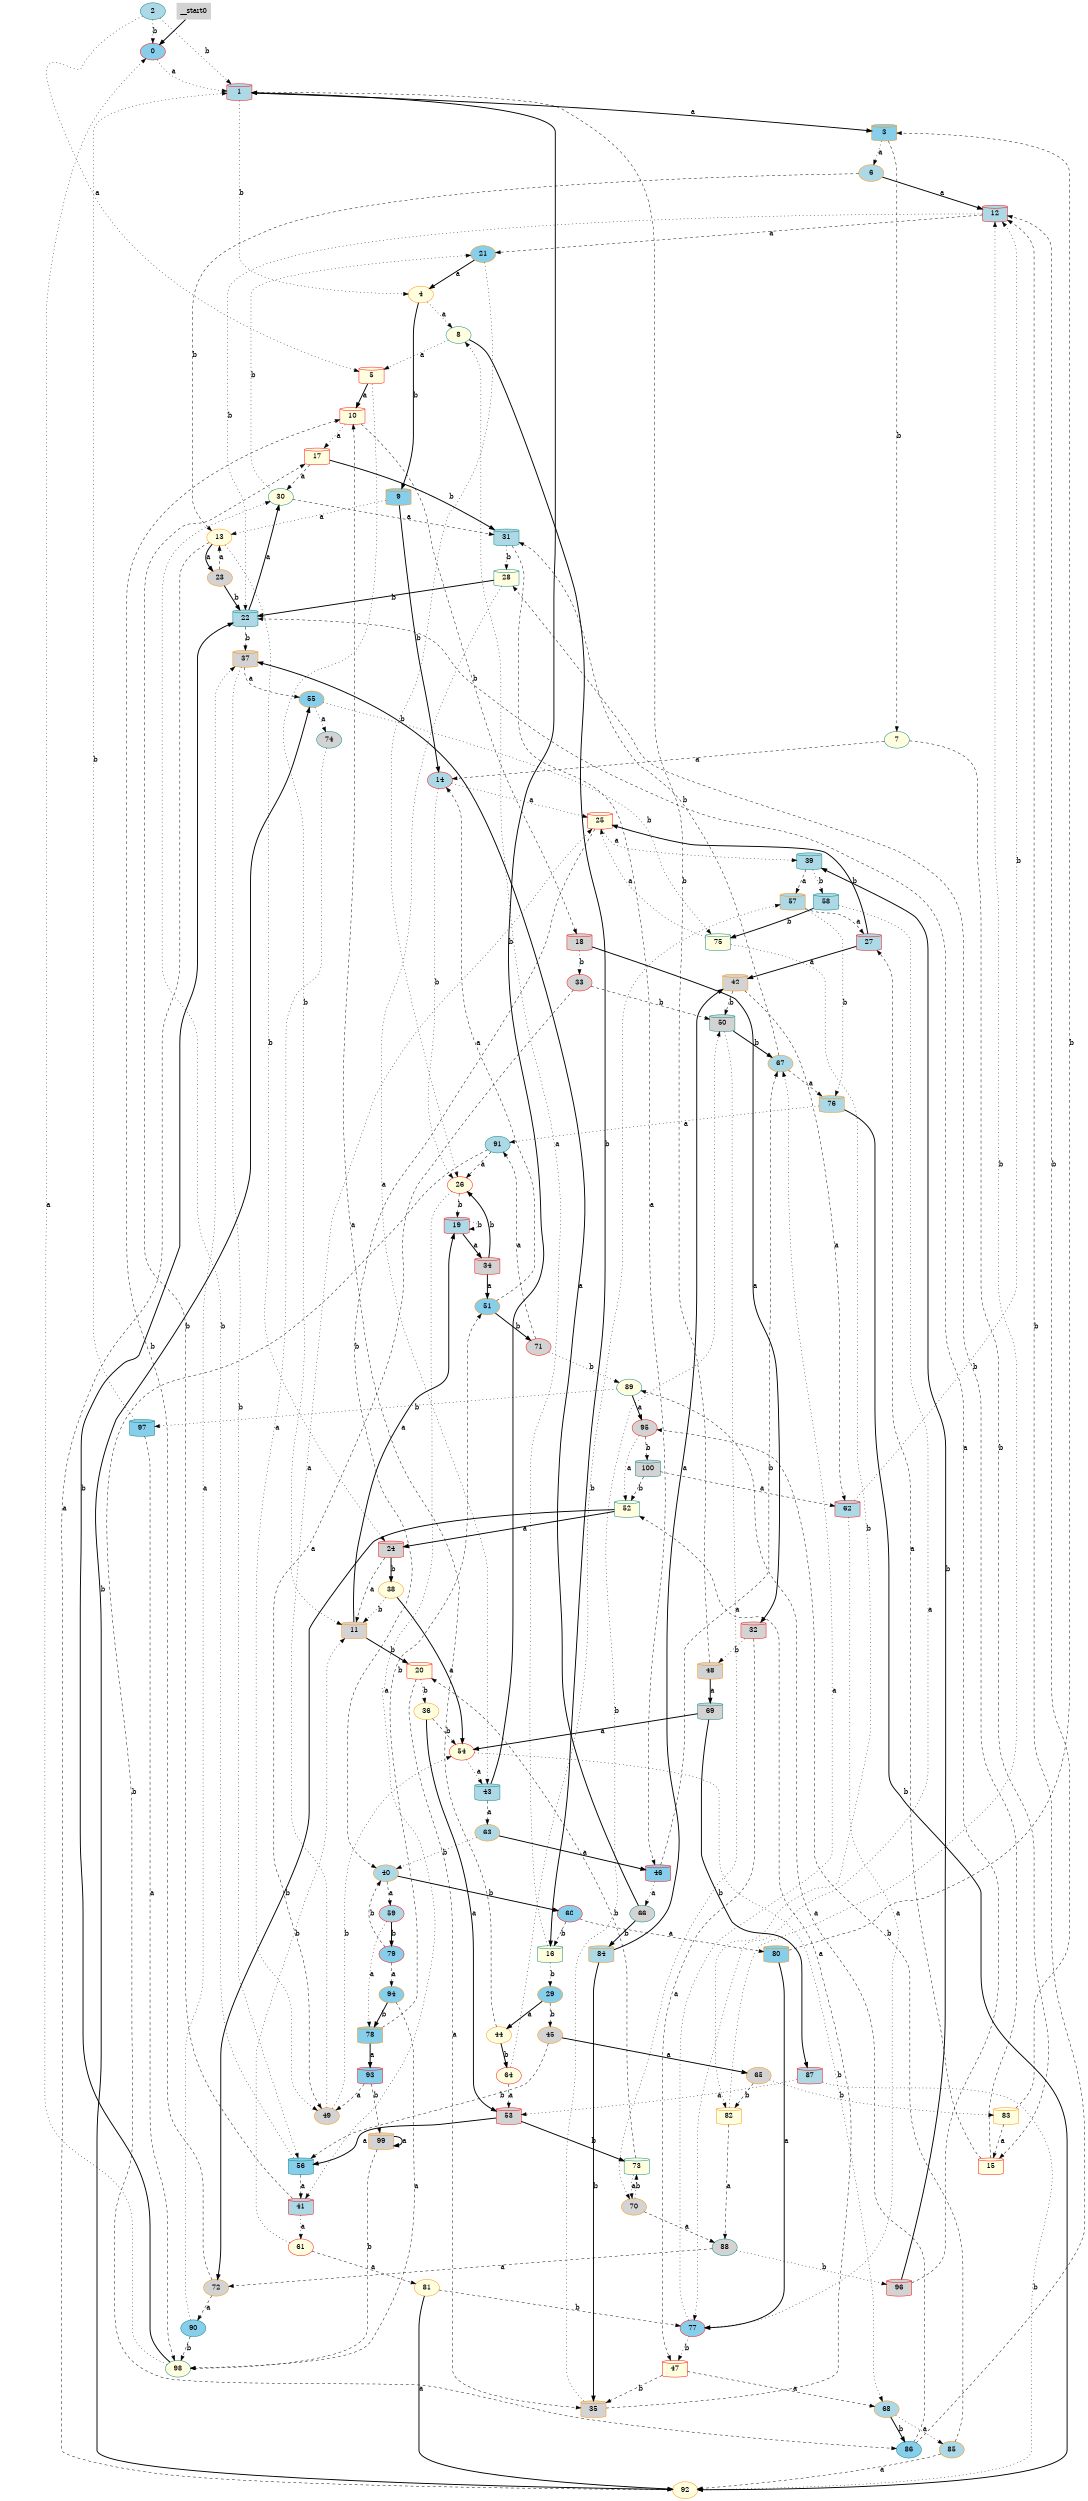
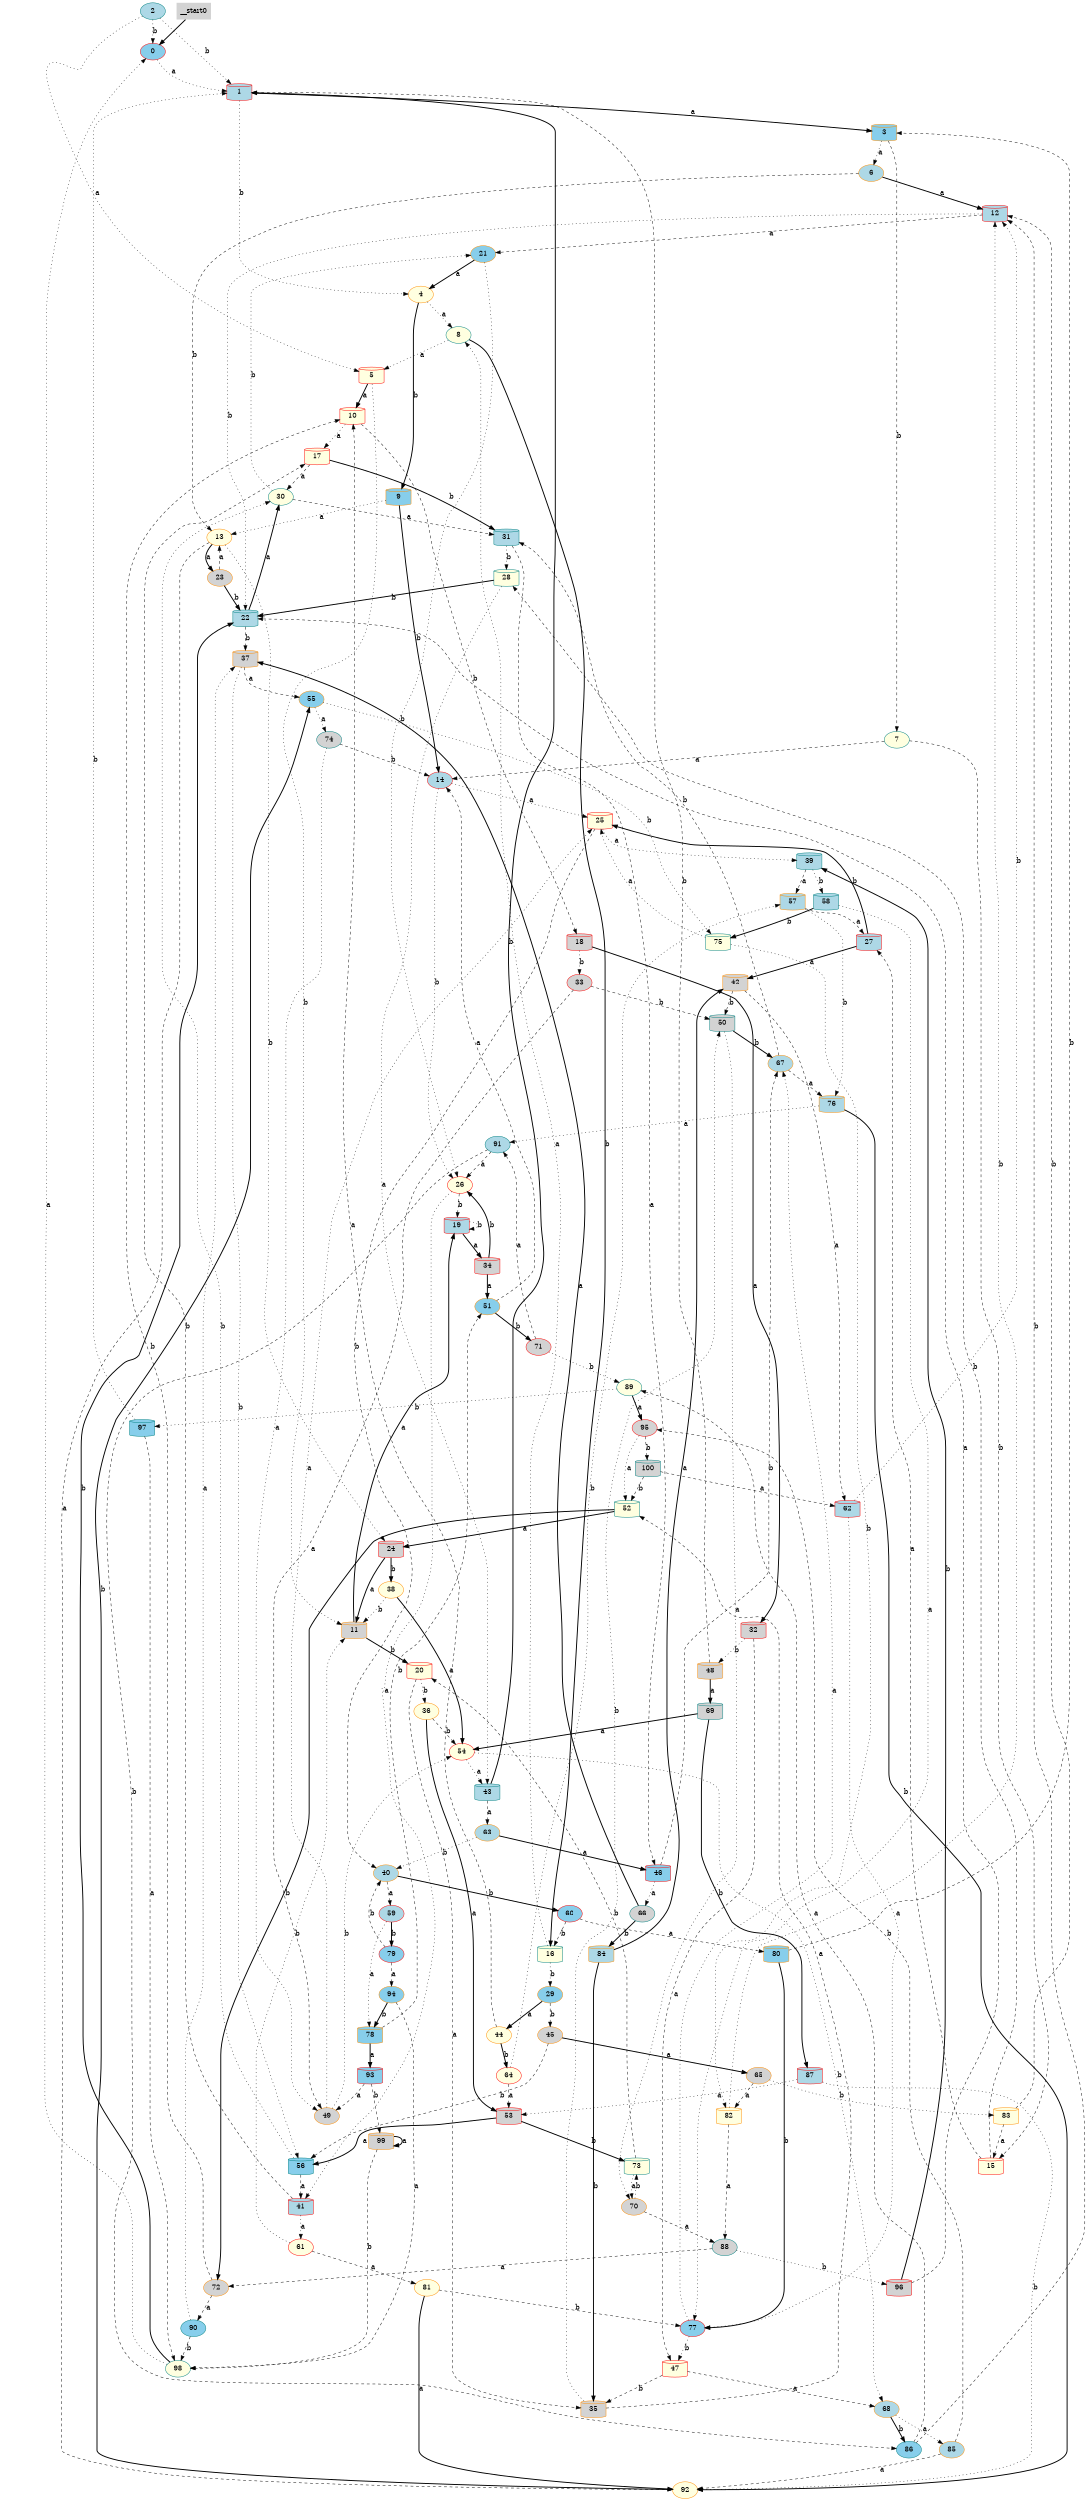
none -> (382, 759)
(368, 1586) -> (368, 1586)
(747, 2096) -> (747, 2096)
(786, 2141) -> (786, 2141)
